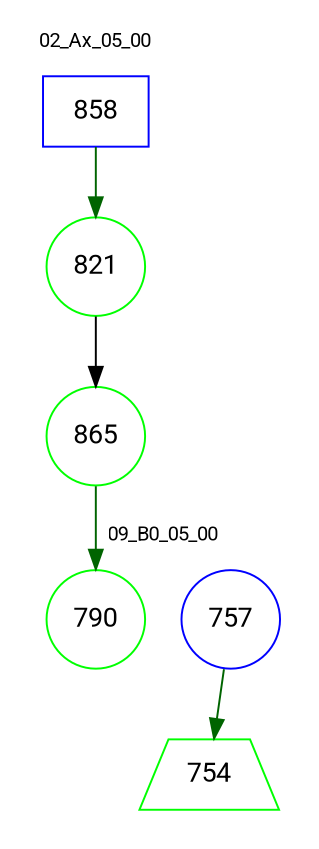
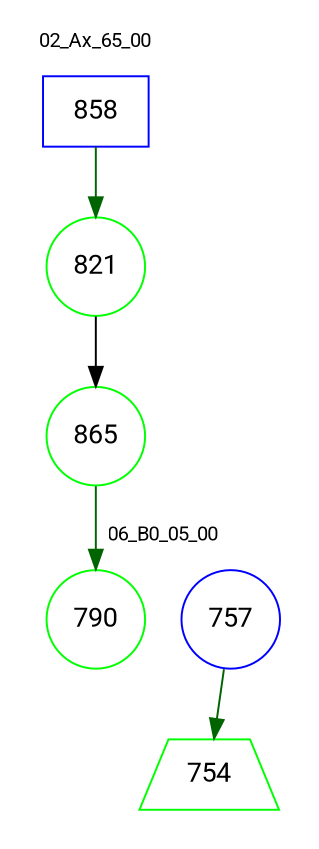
(96, 42) -> (96, 42)
(163, 536) -> (163, 536)
